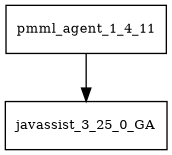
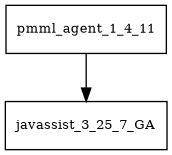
(86, 126) -> (86, 126)
